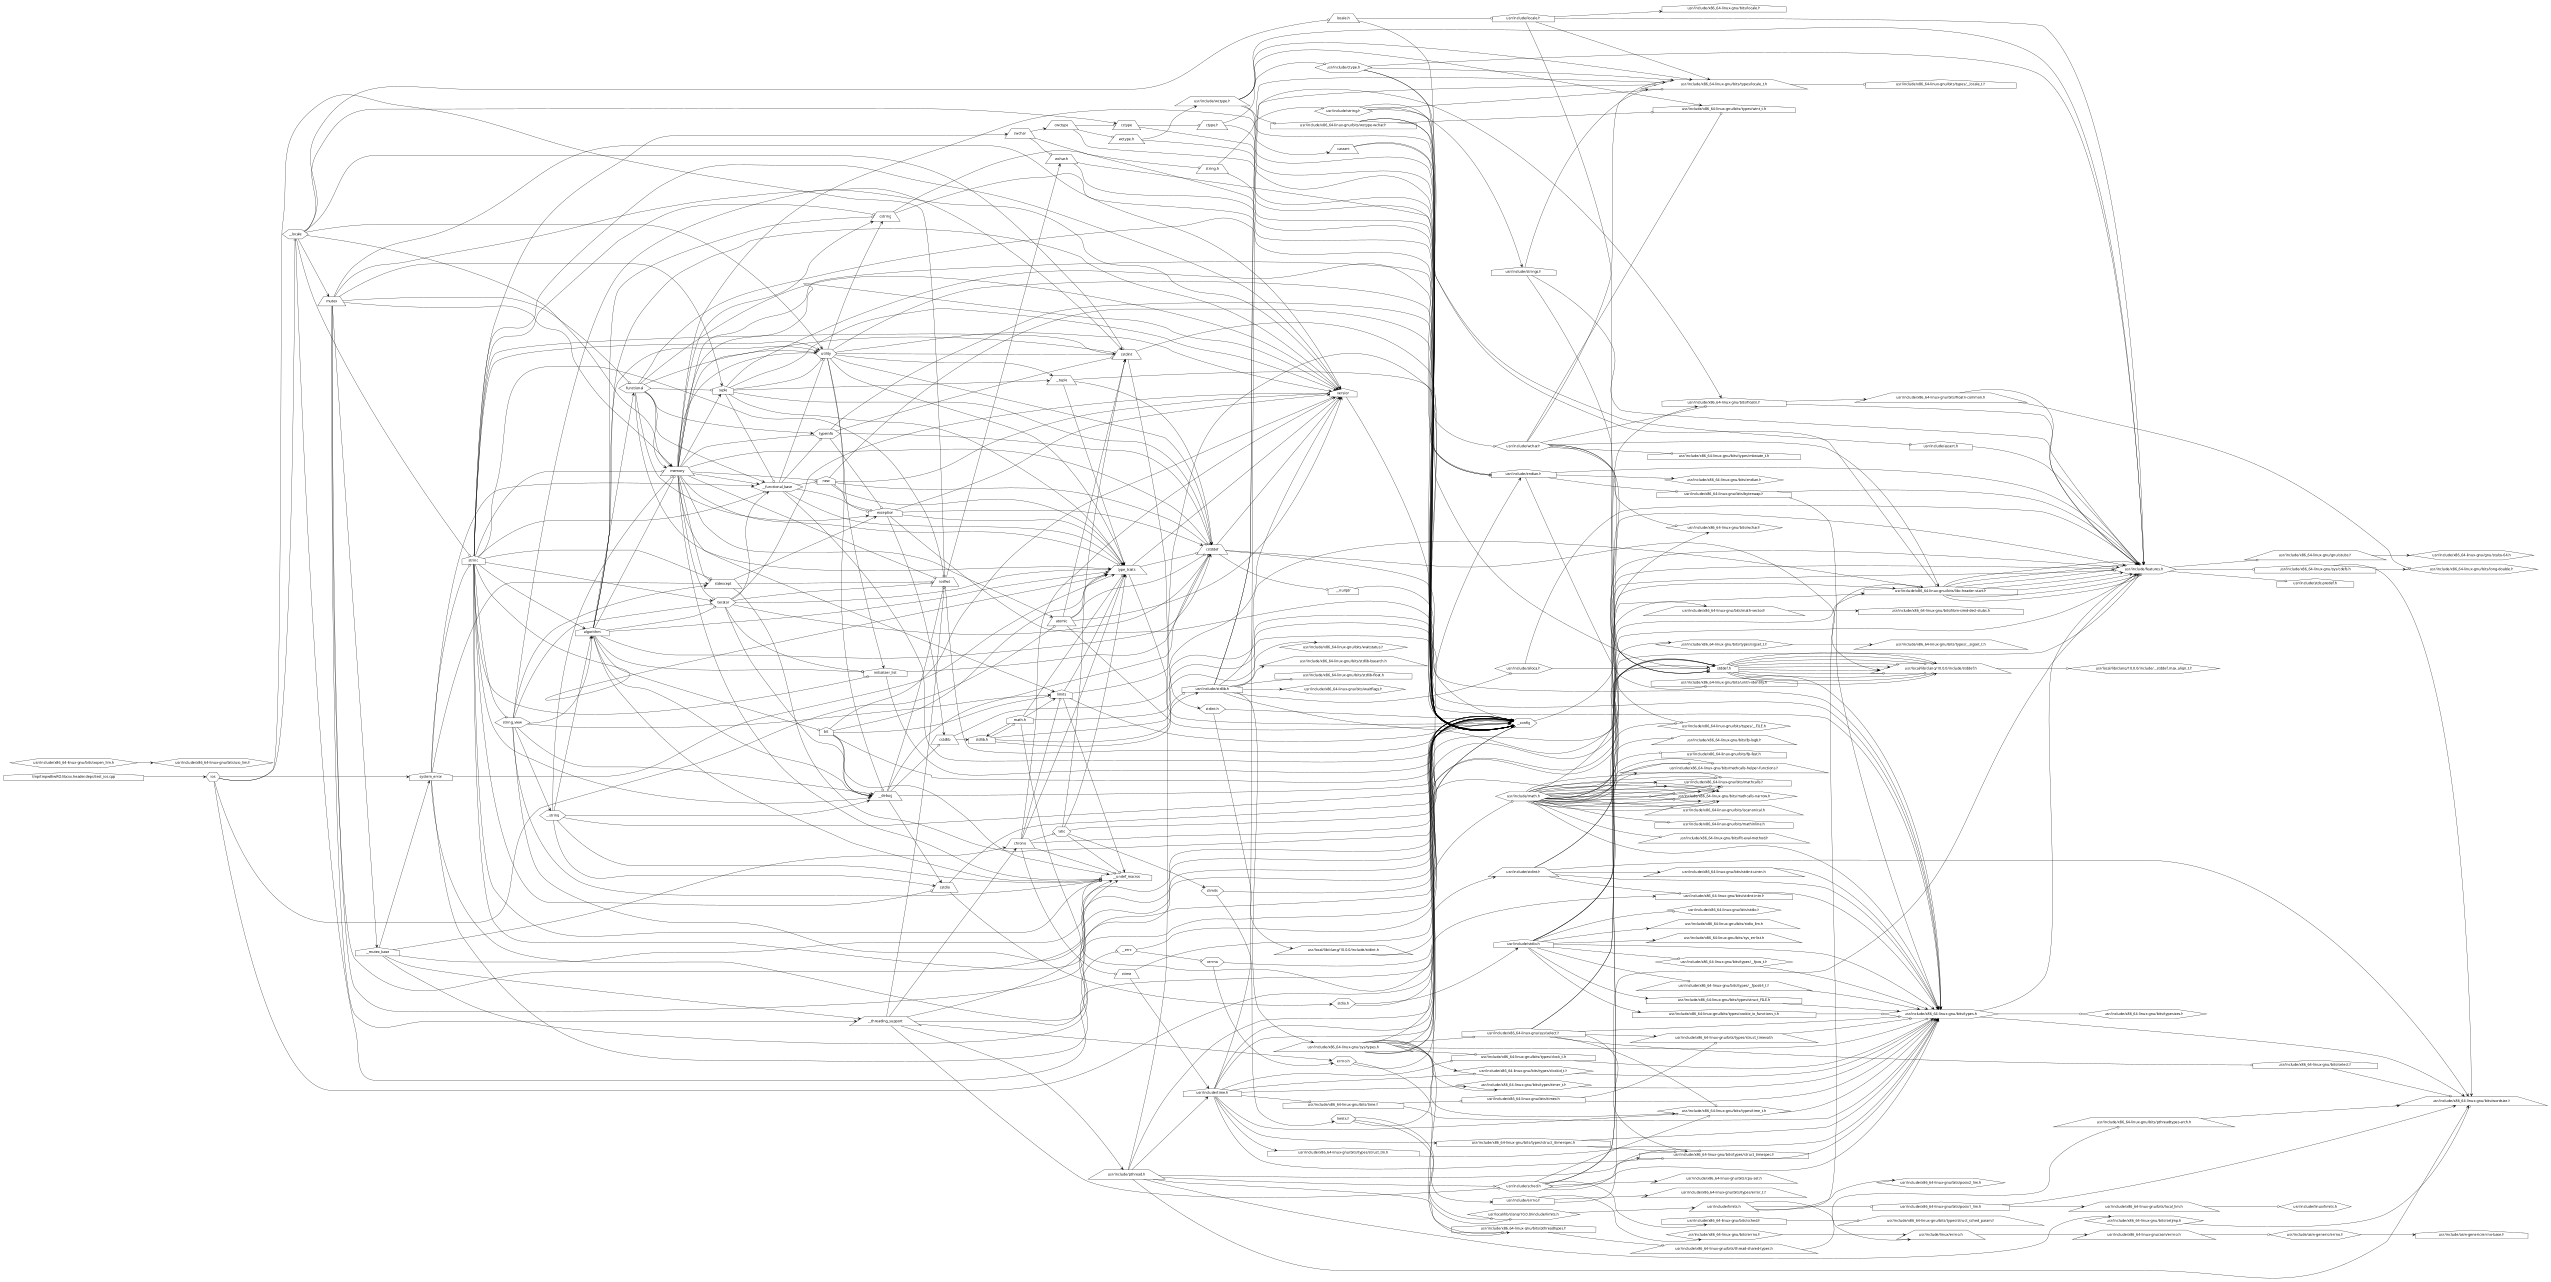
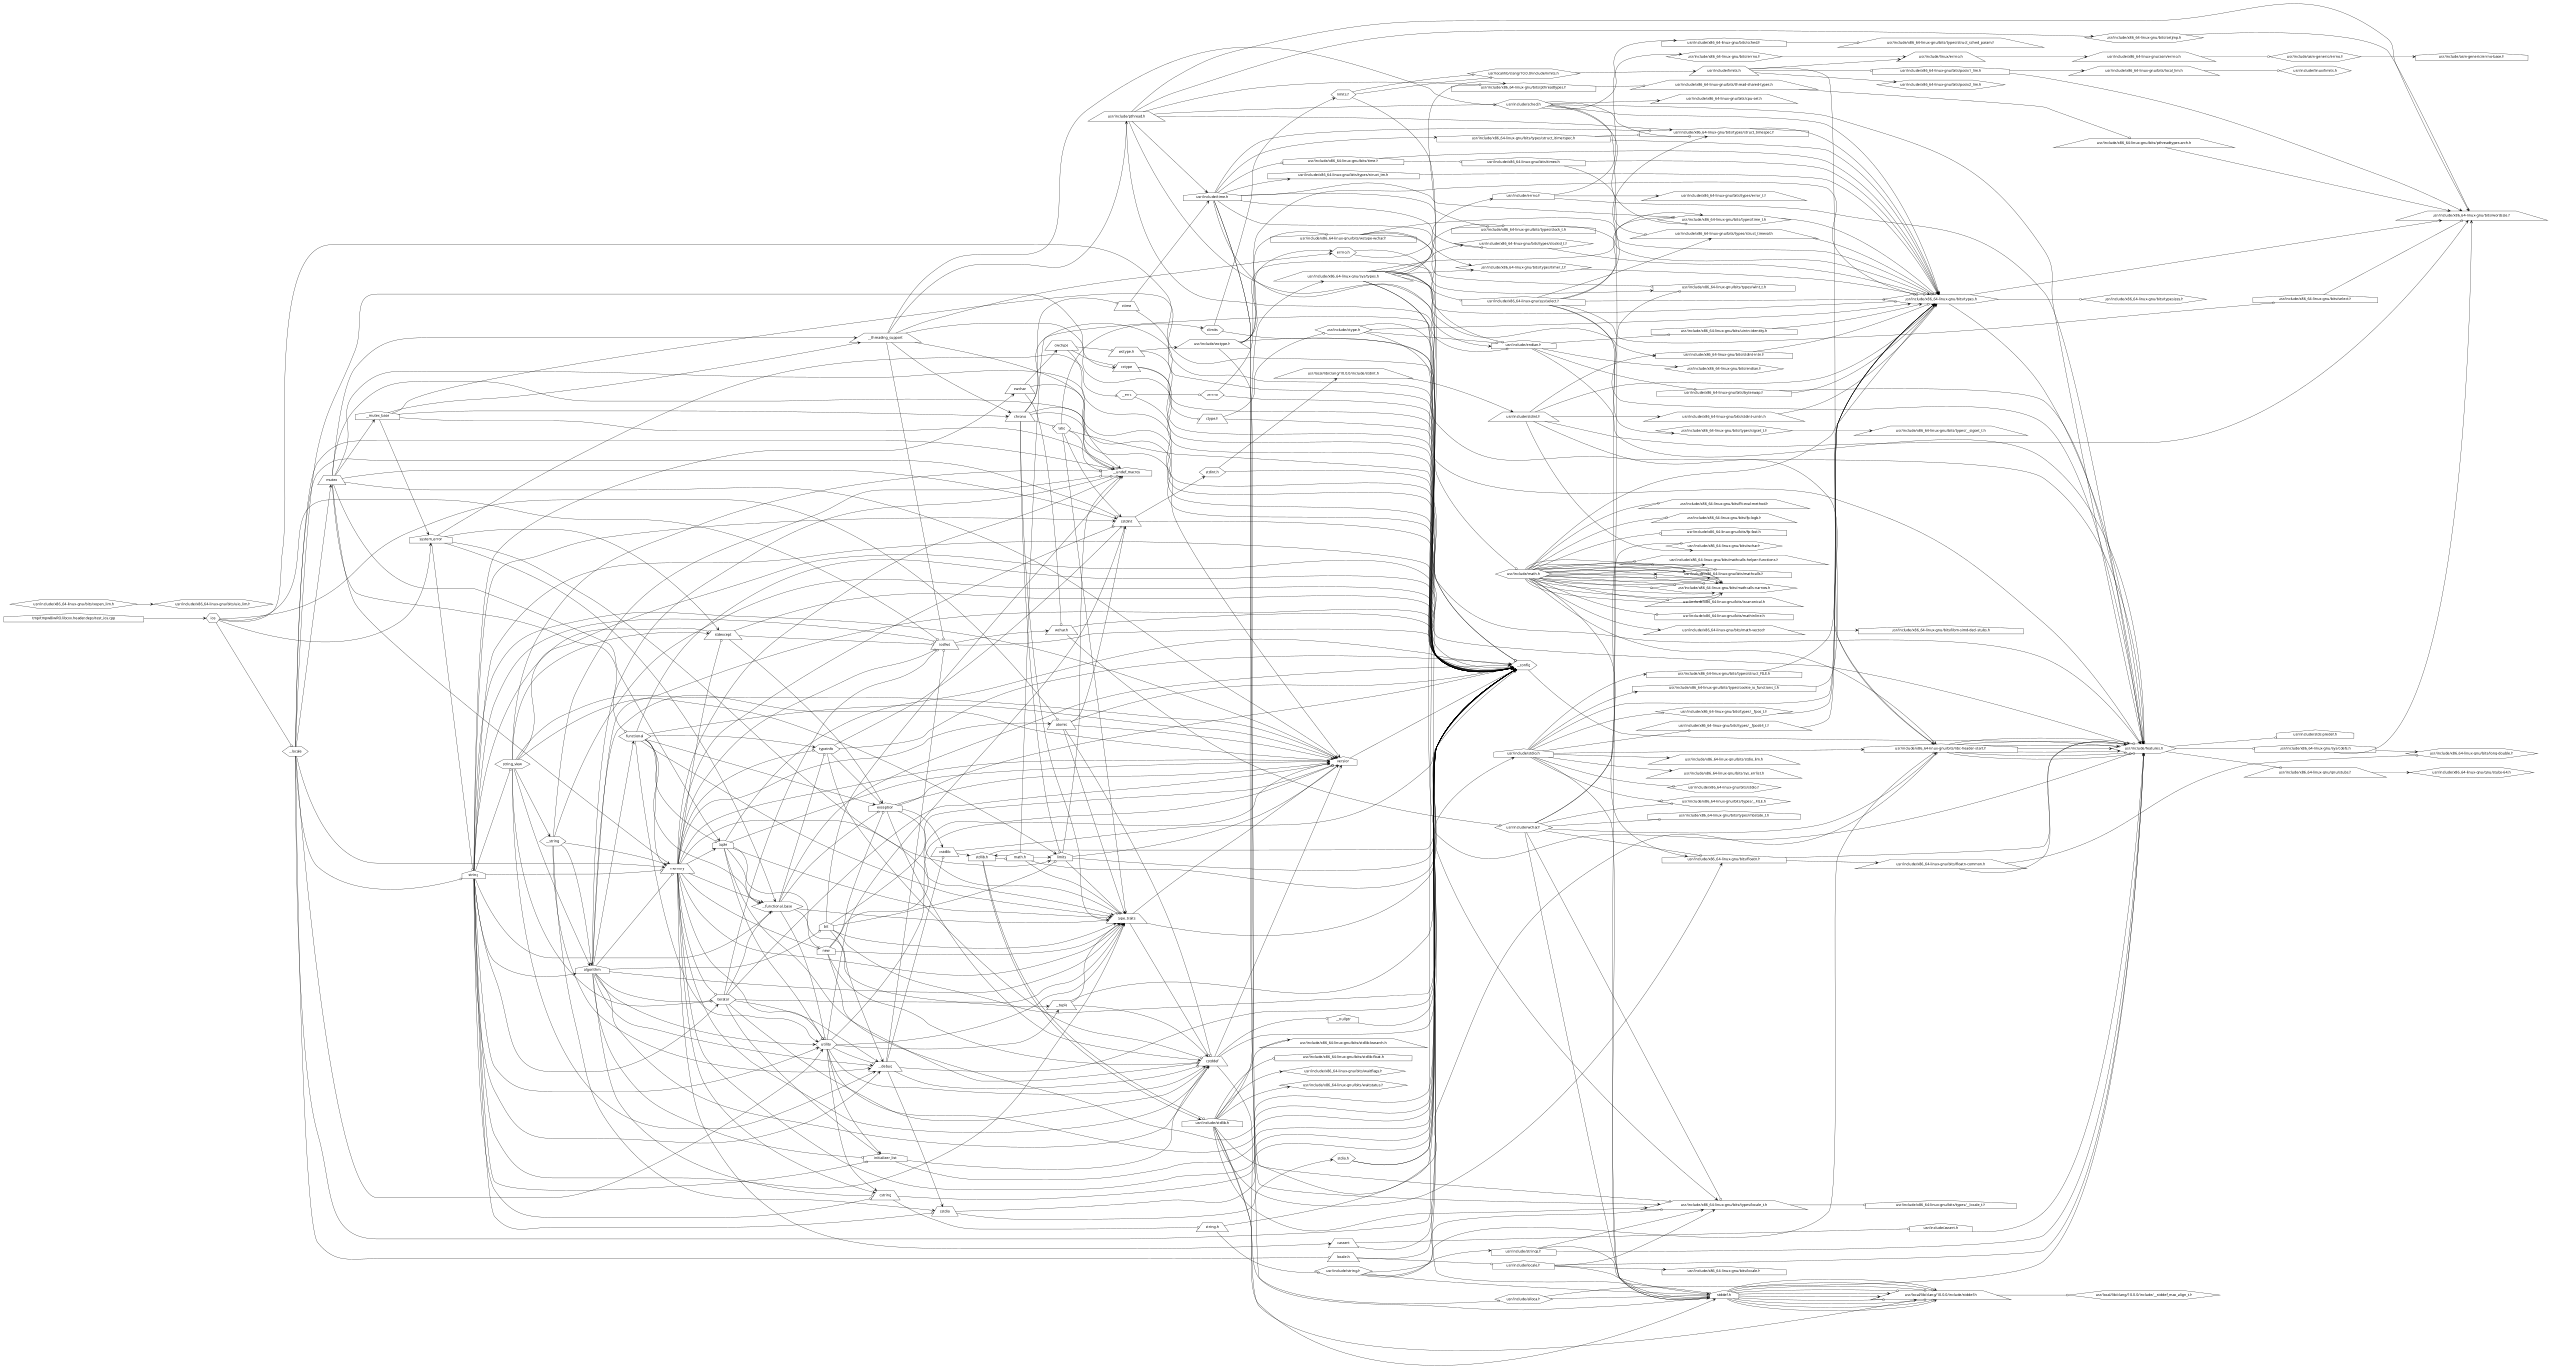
(635, 934) -> (569, 441)
(1028, 1019) -> (949, 618)
